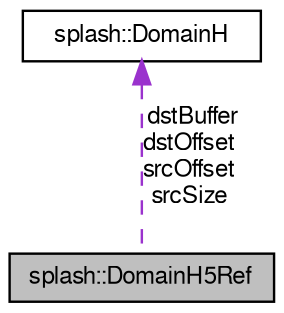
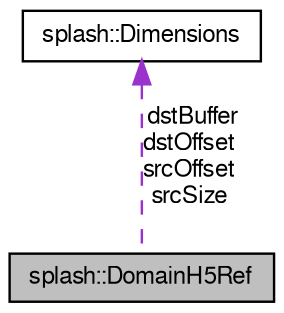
(142, 36) -> (142, 36)
